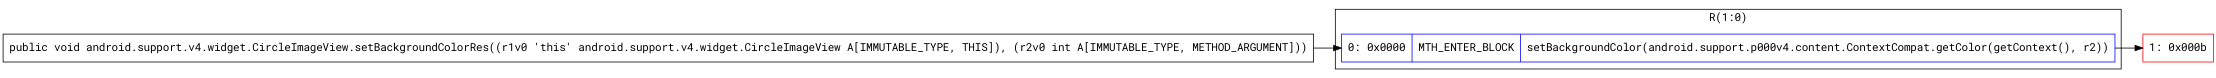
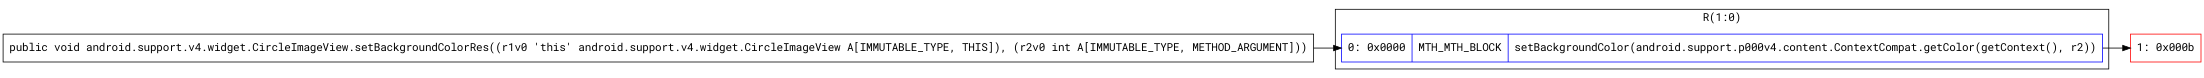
(1466, 48) -> (1460, 48)
